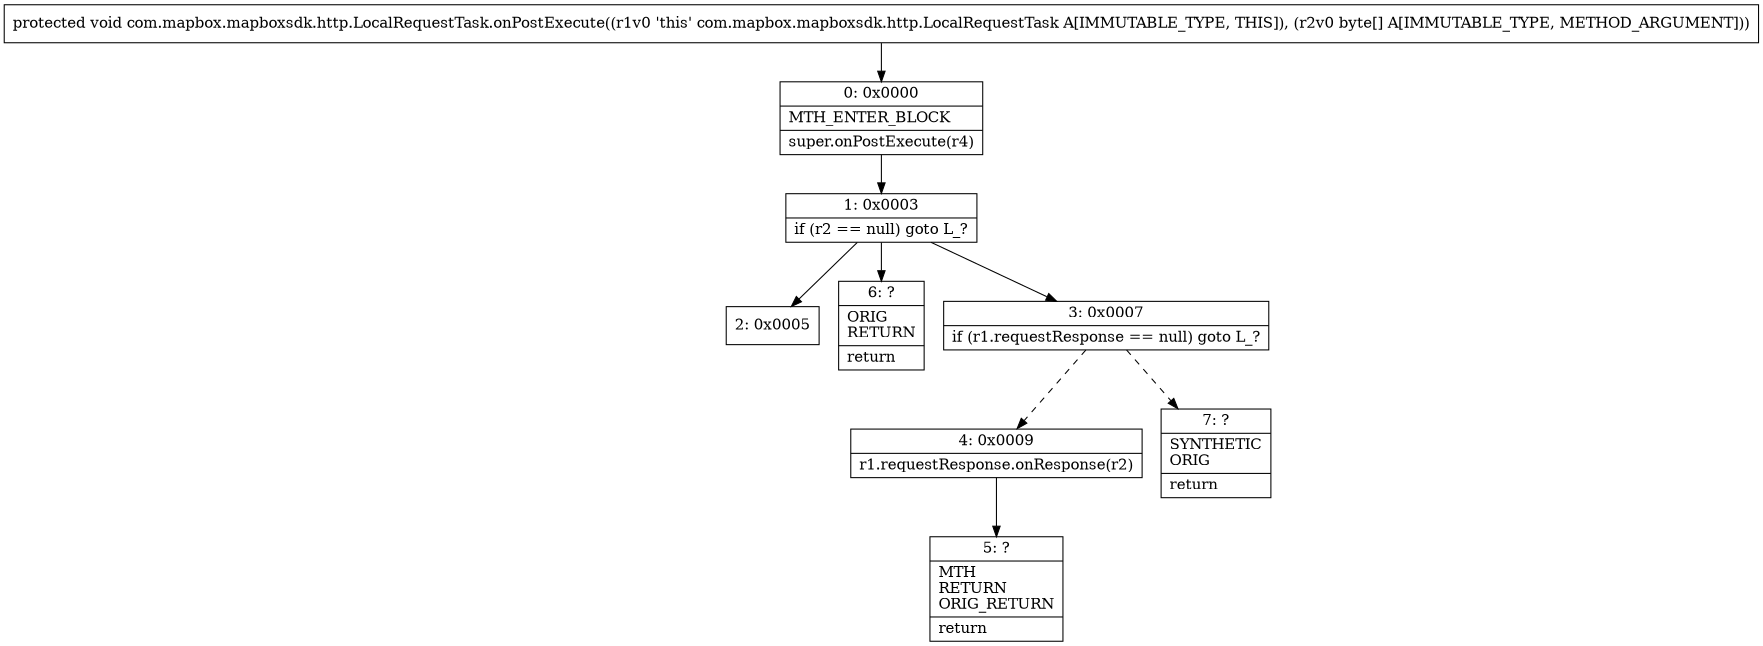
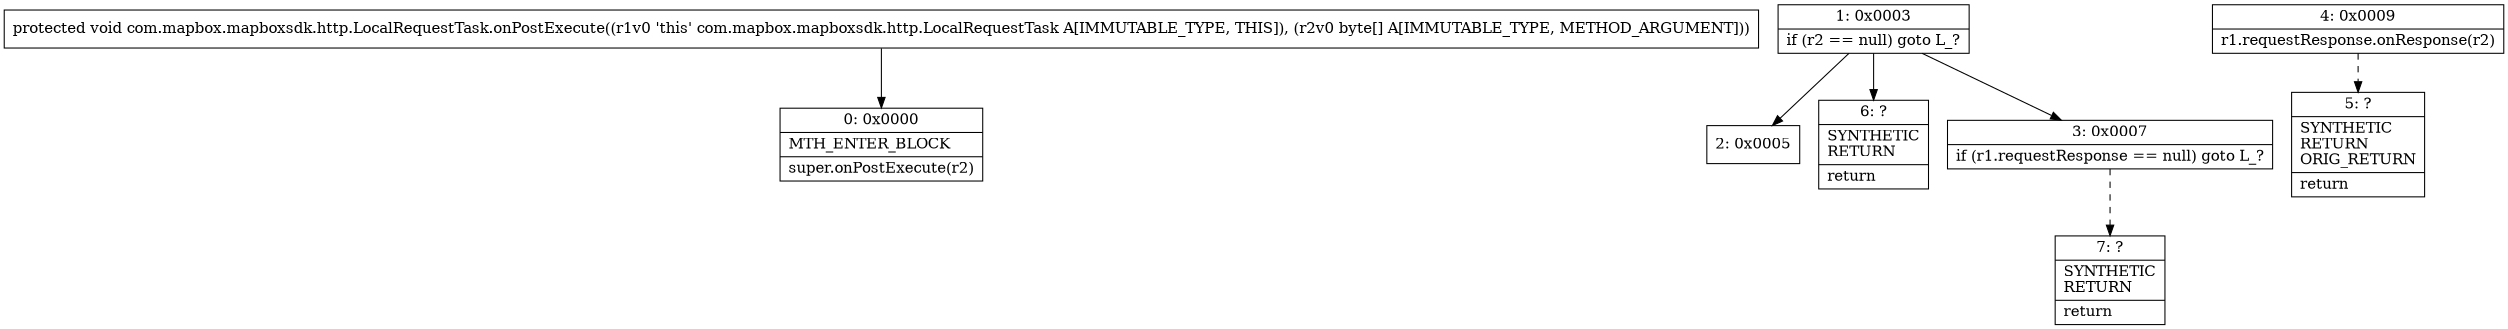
(881, 142) -> (881, 168)
(881, 169) -> none
(868, 317) -> (1874, 136)
(1055, 385) -> none
(1190, 461) -> (2098, 288)
(996, 502) -> (2358, 68)
(957, 573) -> (2346, 128)
